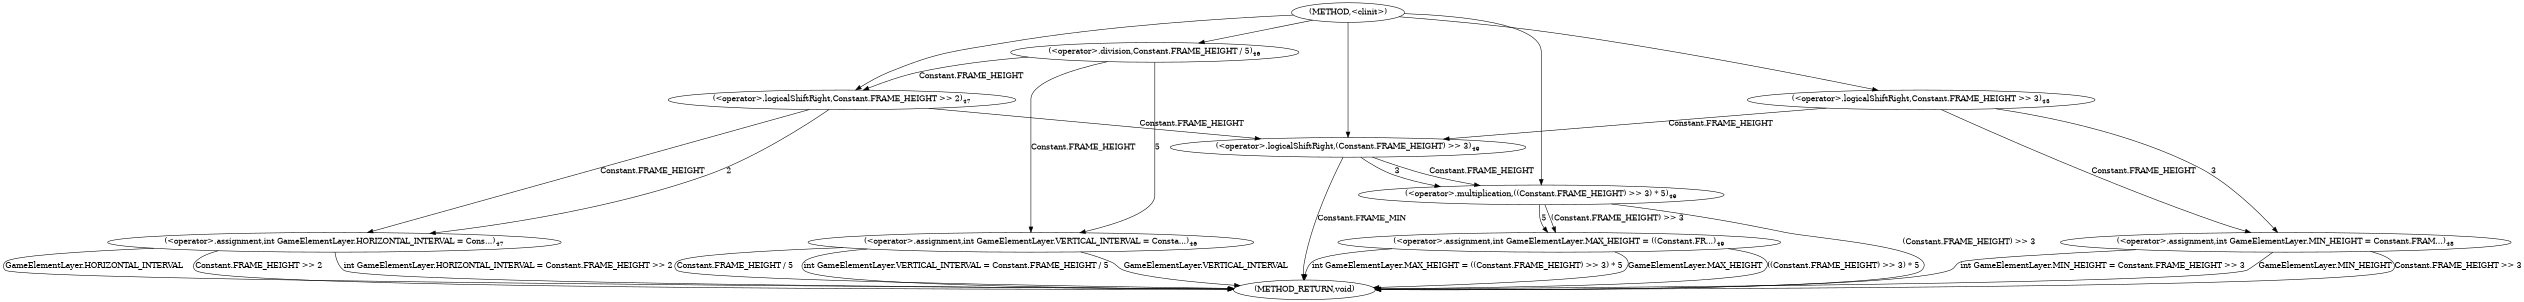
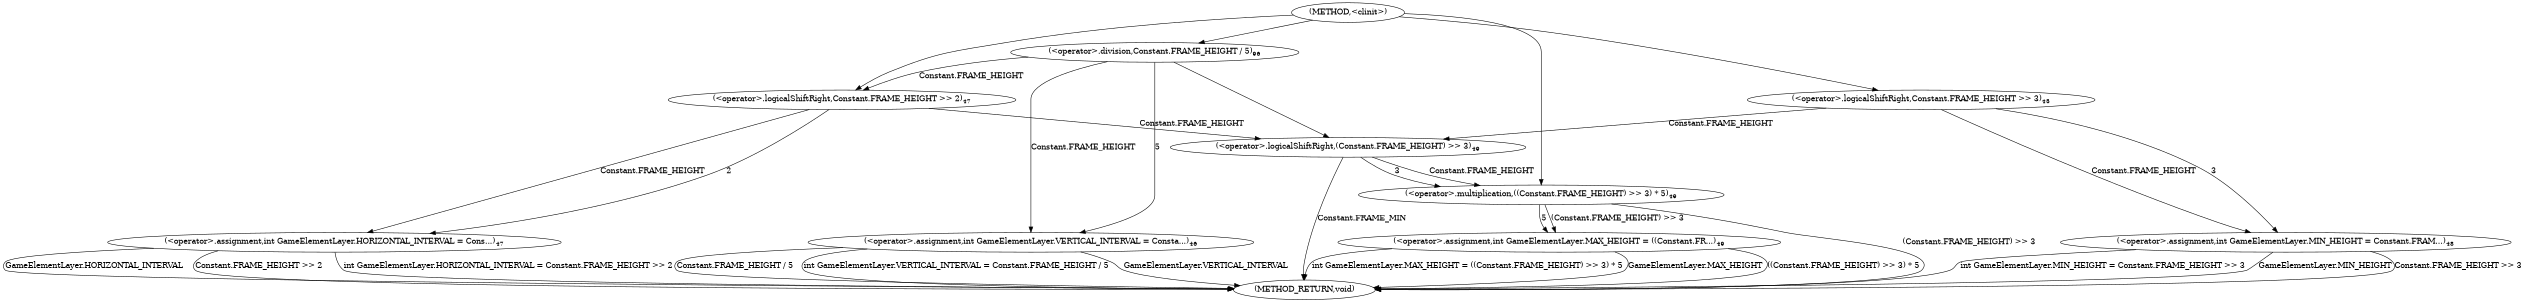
(1257, 52) -> (1257, 52)
(1348, 77) -> (1249, 99)
